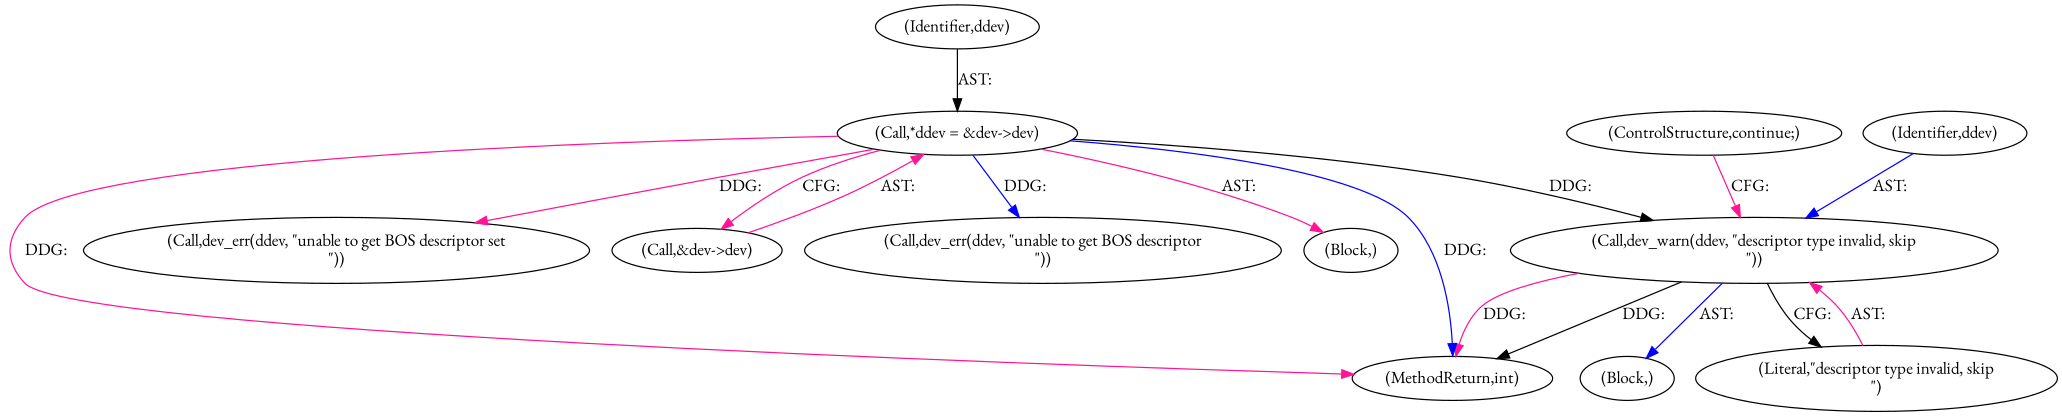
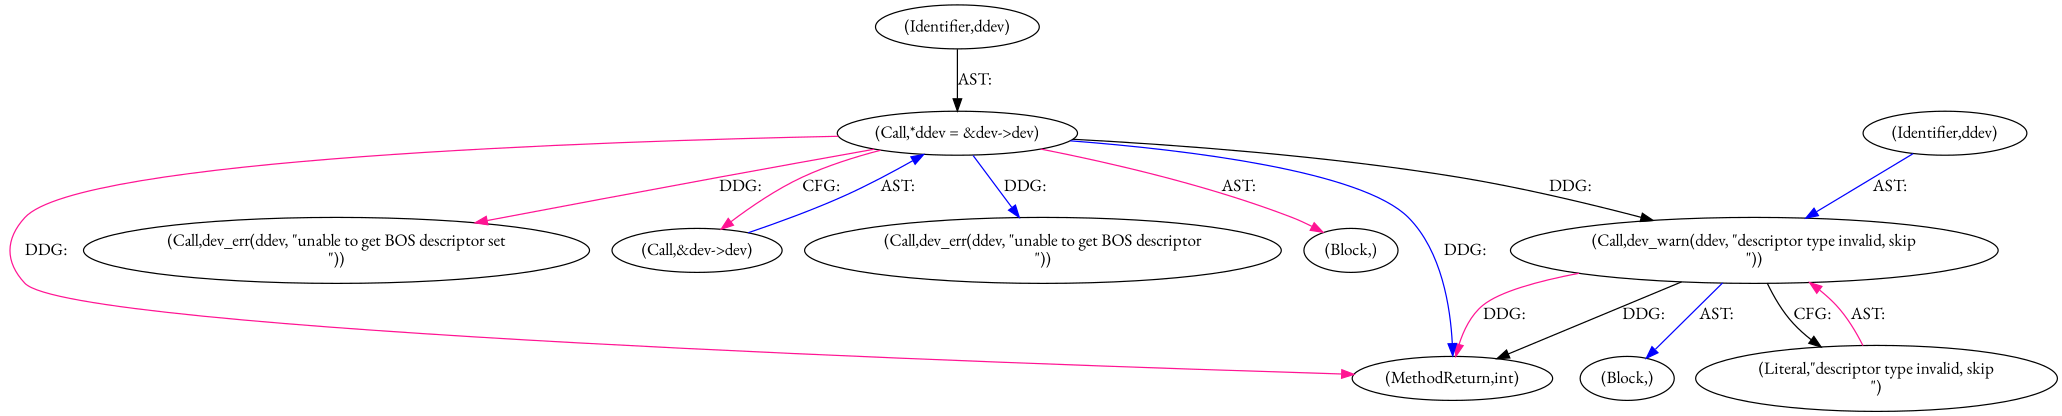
(1704, 133) -> none
(832, 201) -> (832, 201)
